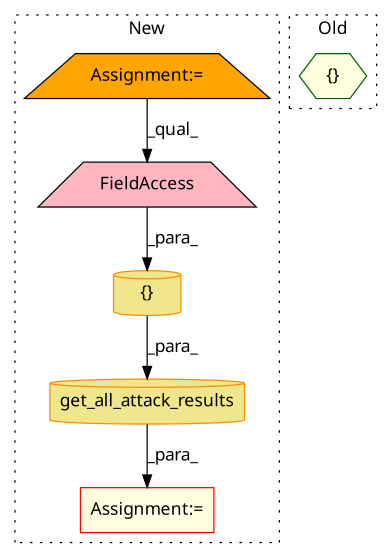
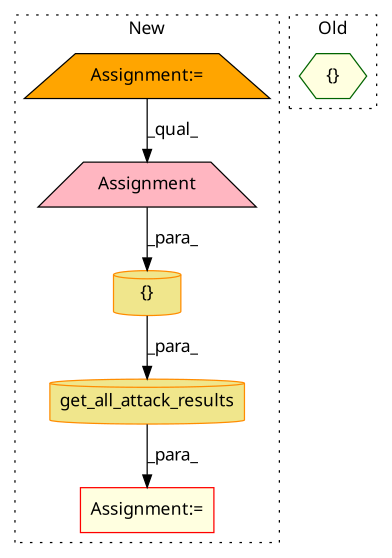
(147, 185) -> (147, 185)
